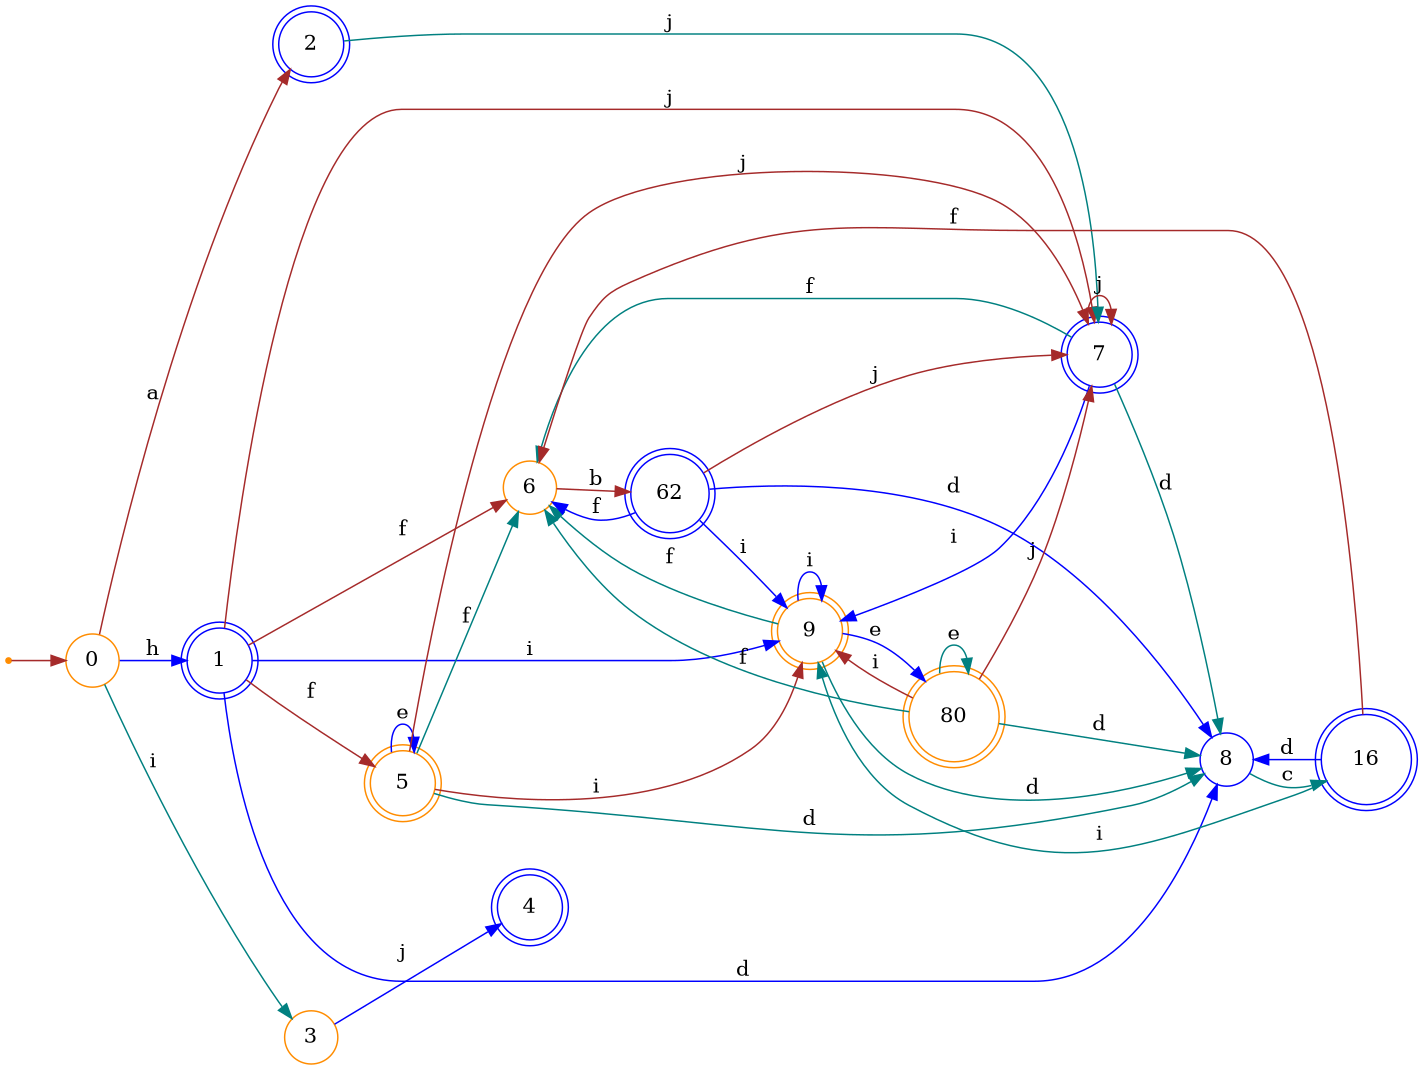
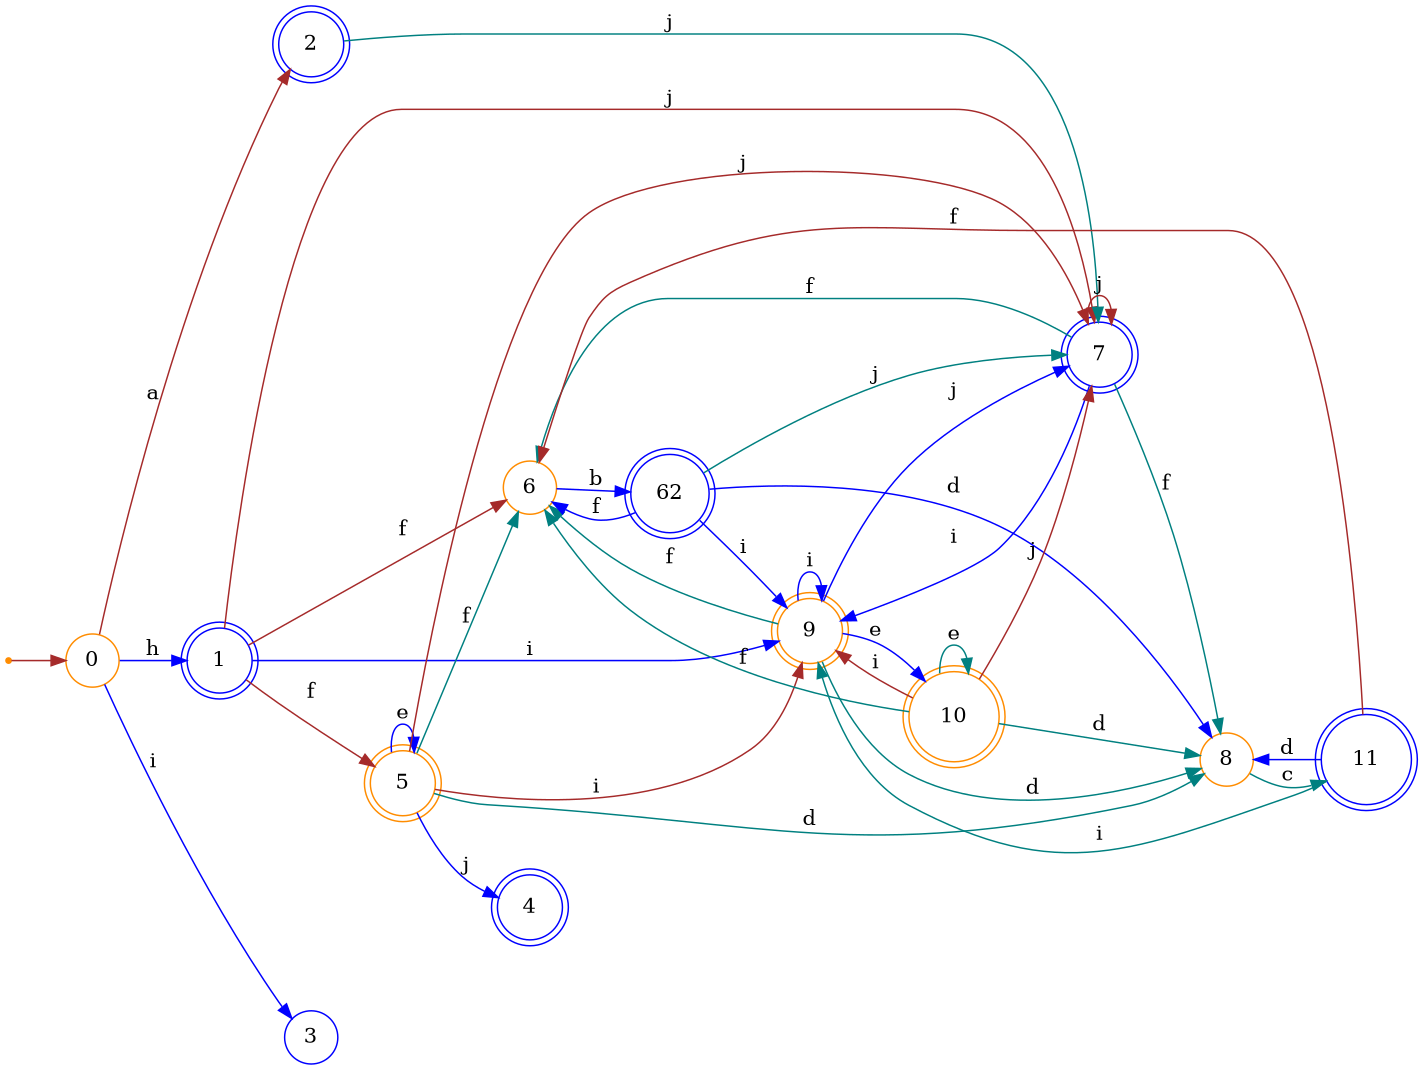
(870, 389) -> (870, 389)
none -> (914, 461)
(1166, 484) -> (1166, 484)
(586, 490) -> (586, 490)
(954, 717) -> (954, 717)
(1227, 760) -> (1227, 760)
(1366, 760) -> (1366, 760)
(187, 849) -> (187, 849)
(423, 971) -> (445, 858)
(669, 981) -> none
(311, 1037) -> (311, 1037)
